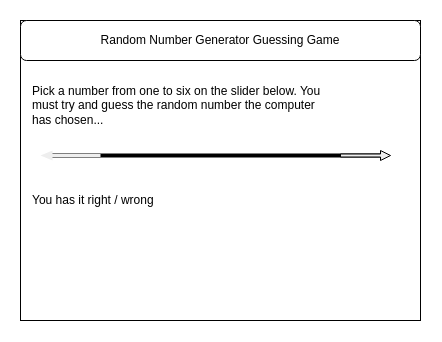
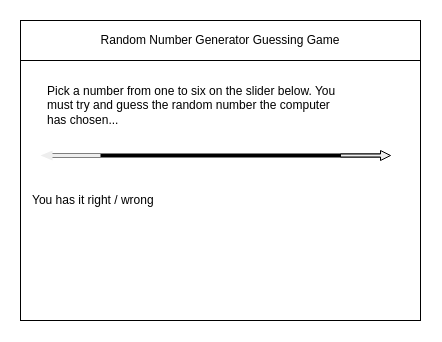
(221, 41) -> (221, 41)
(181, 106) -> (196, 106)
